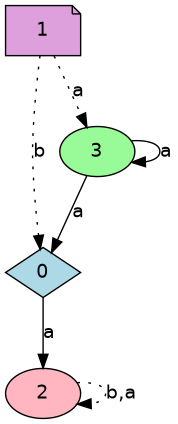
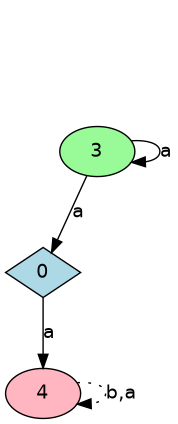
(43, 31) -> none
(43, 393) -> (43, 393)
